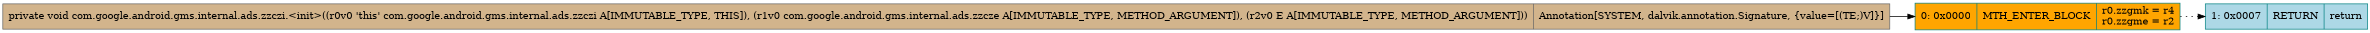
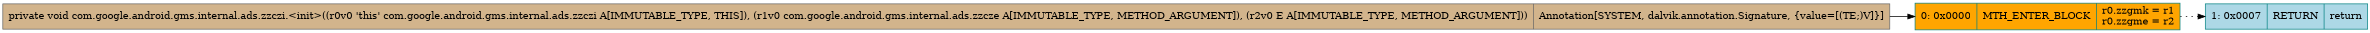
(2138, 11) -> (2138, 11)
